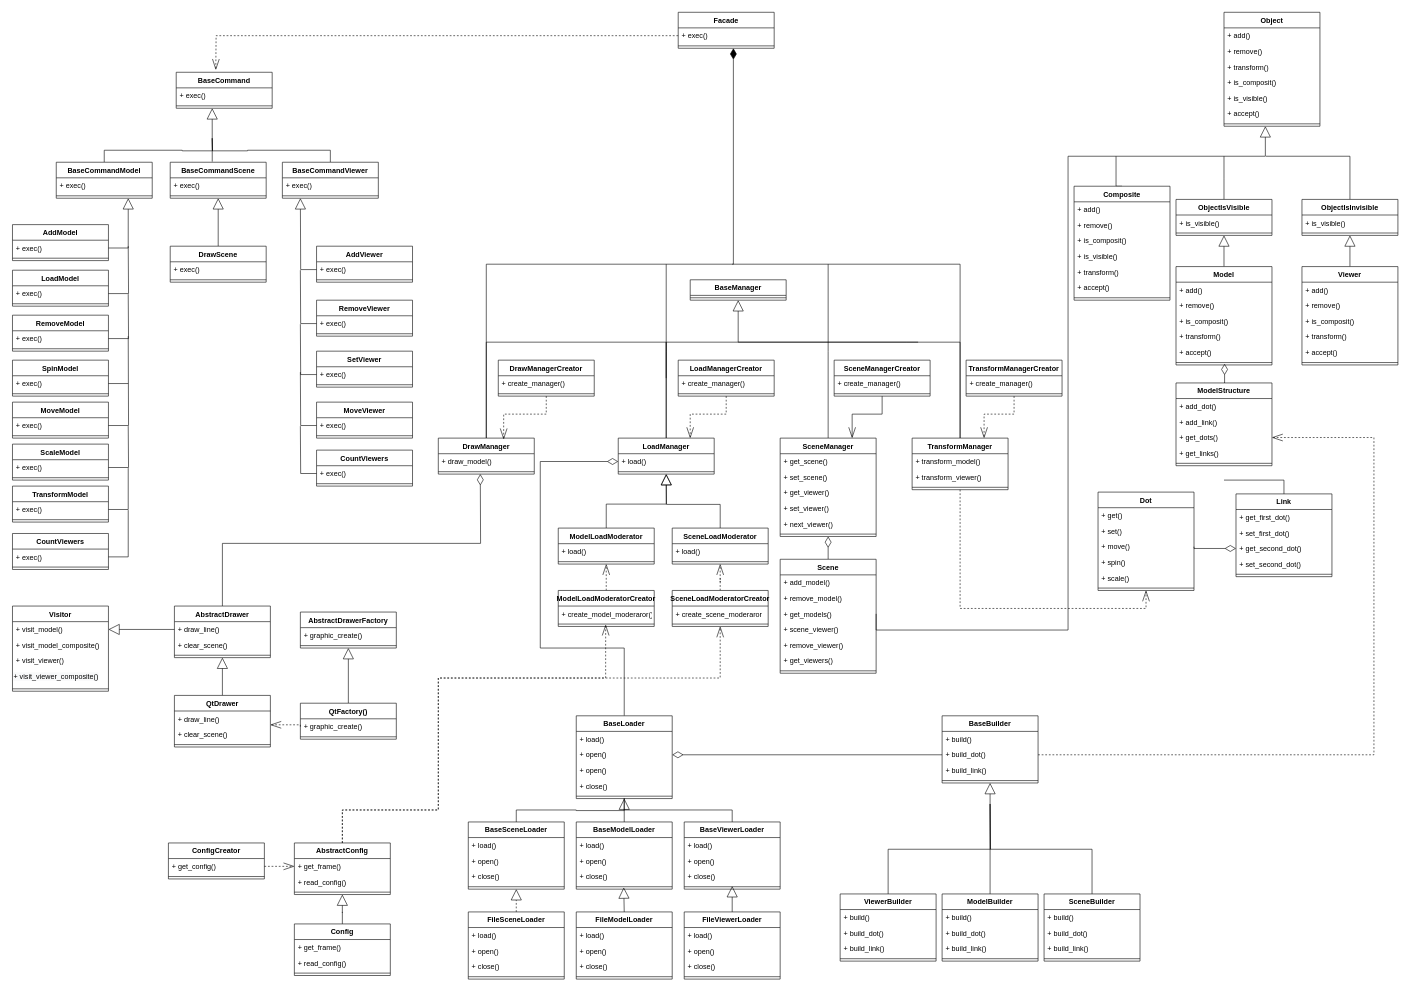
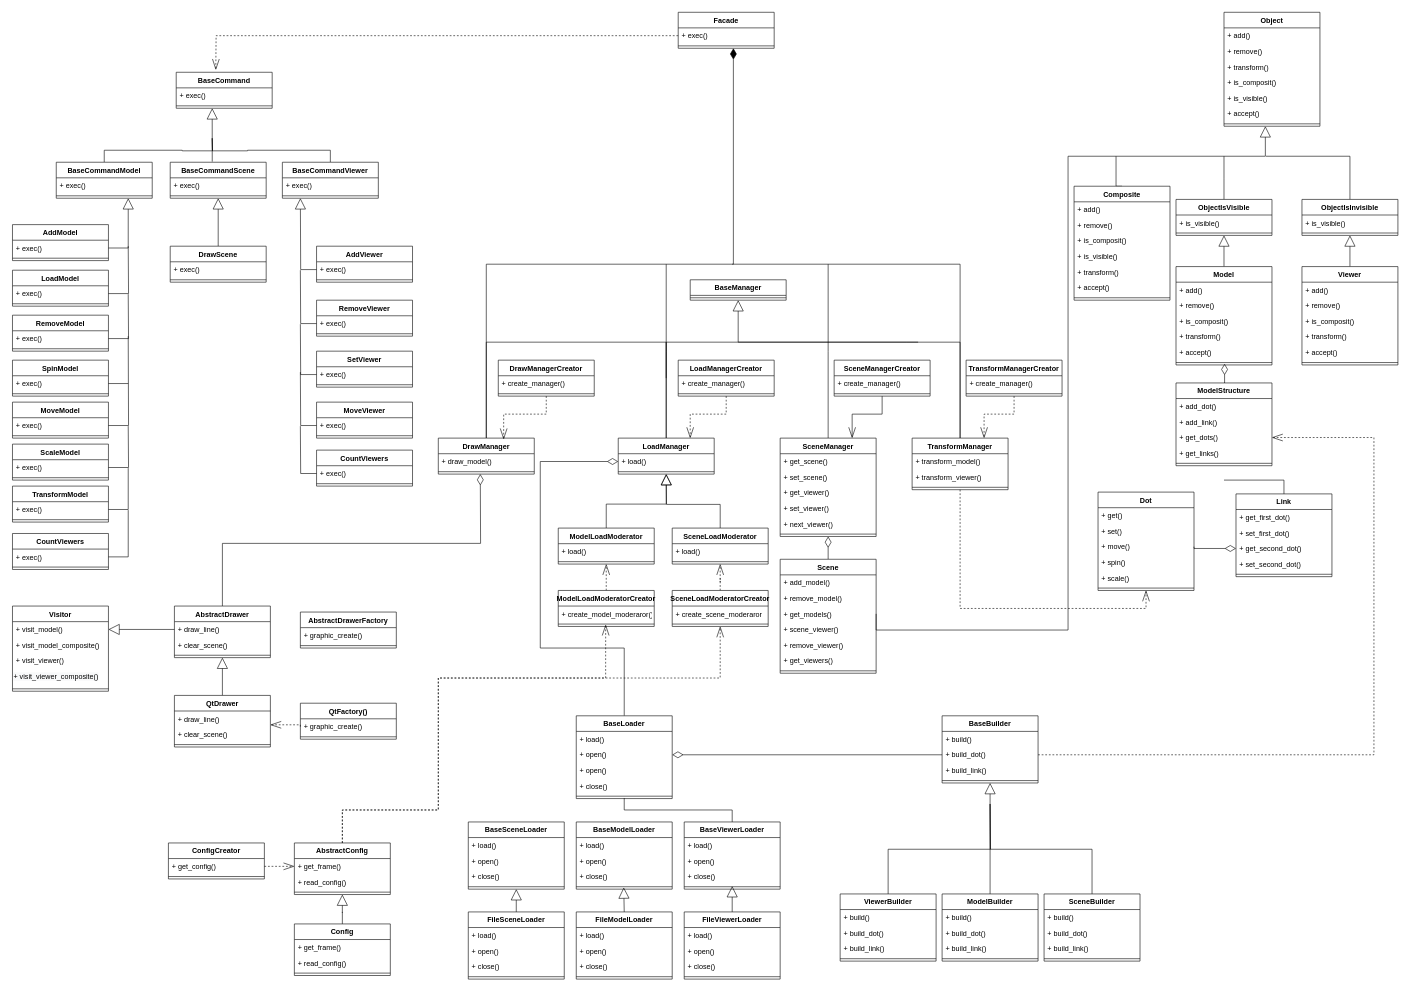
(348, 681) -> none
(597, 811) -> none
(624, 817) -> none
(516, 906) -> (516, 906)
